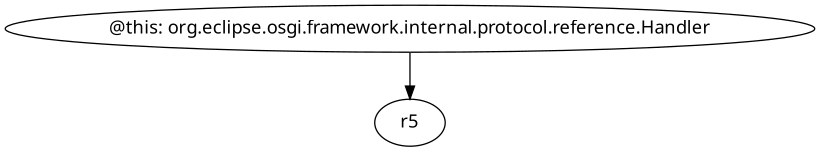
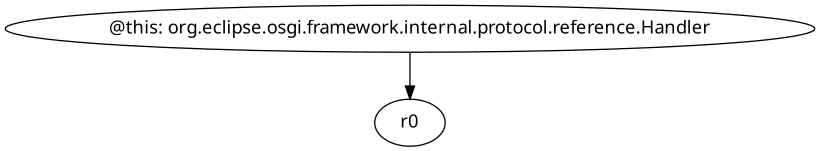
(410, 123) -> (410, 123)
